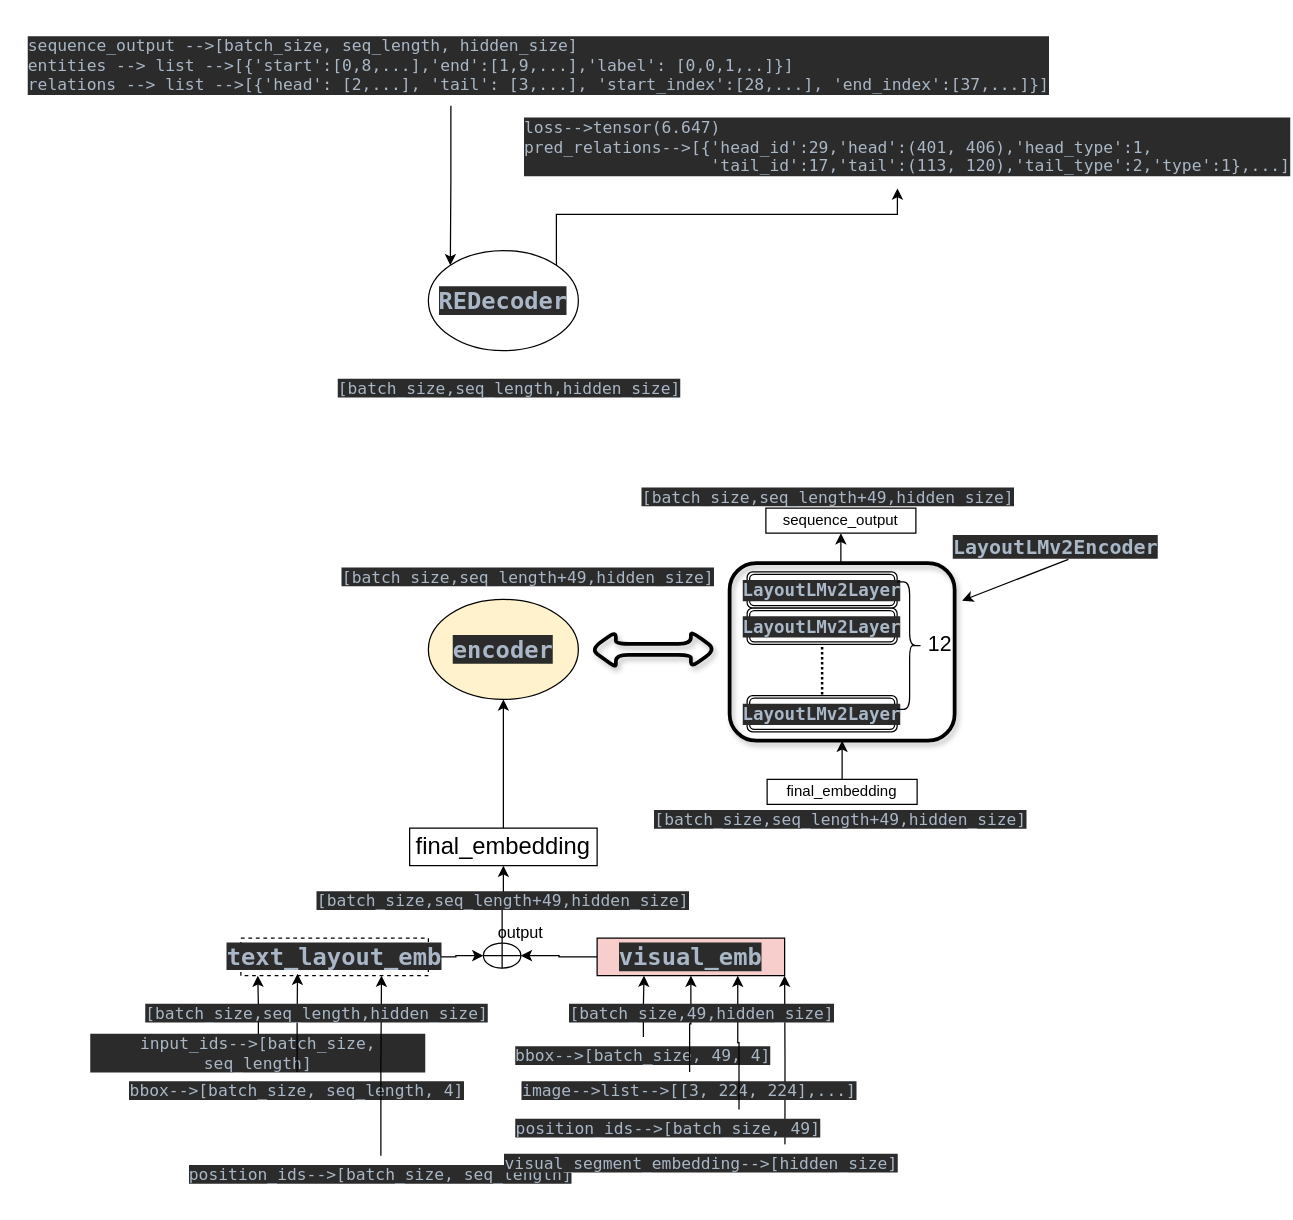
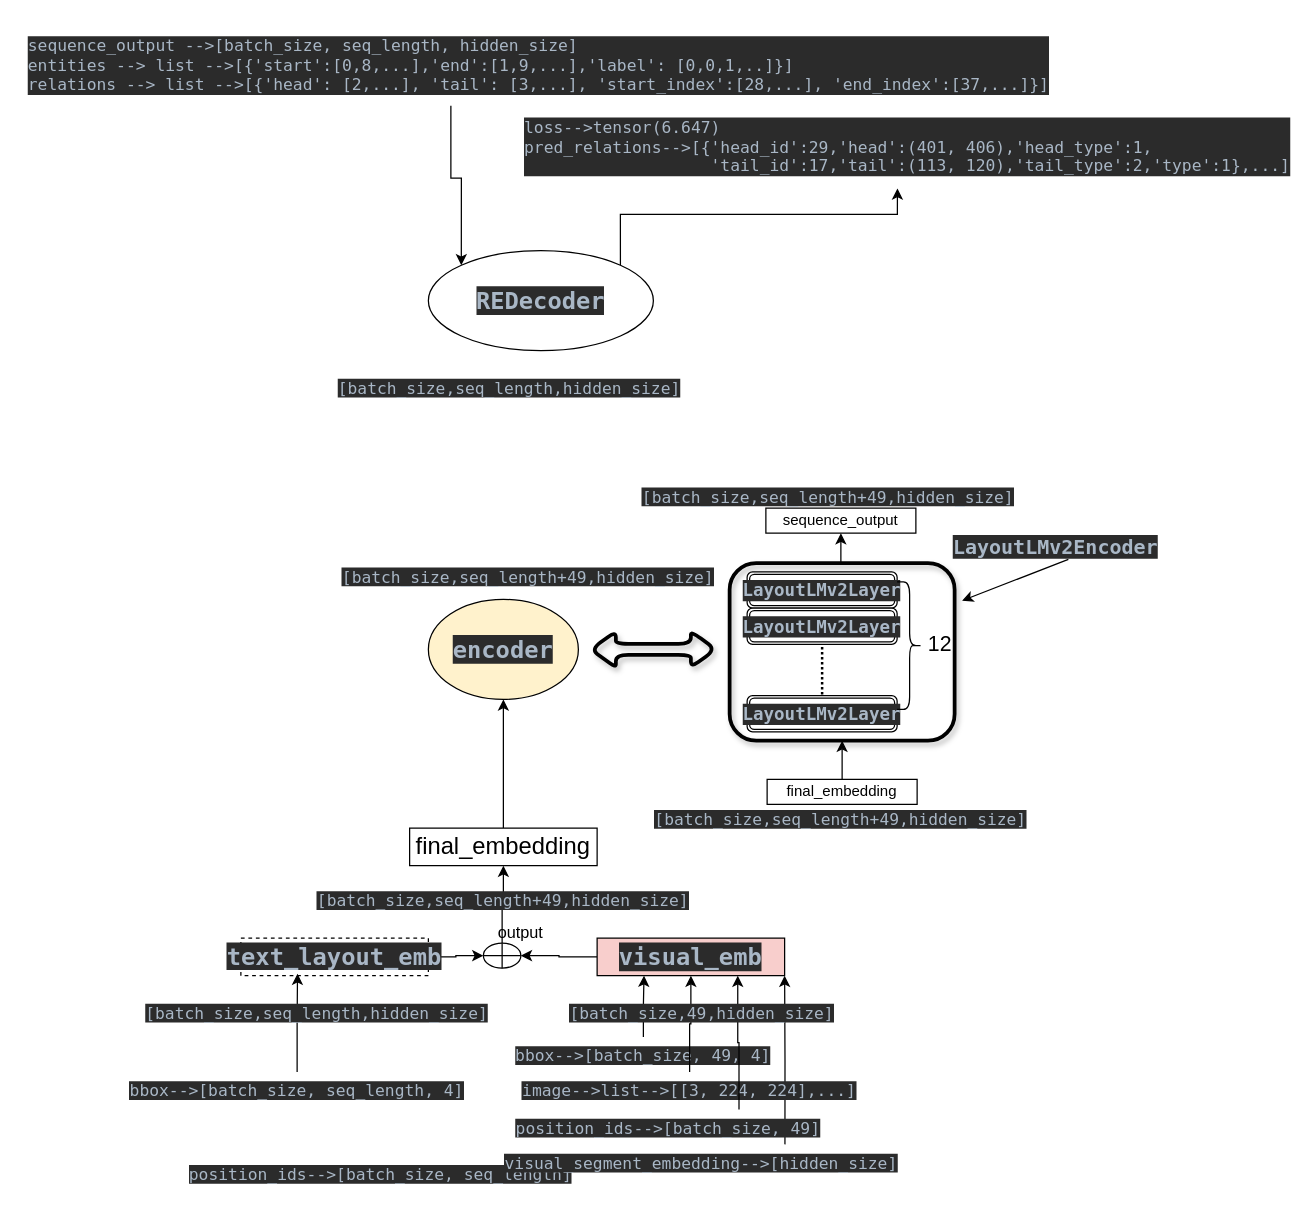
(503, 301) -> (541, 301)
(258, 995) -> none
(258, 1053) -> none
(381, 1089) -> none
